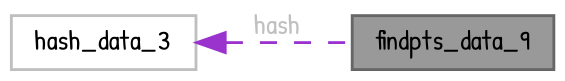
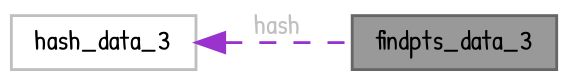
(453, 43) -> (454, 43)
